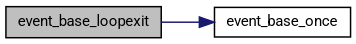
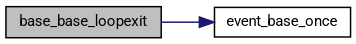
(84, 22) -> (84, 22)
